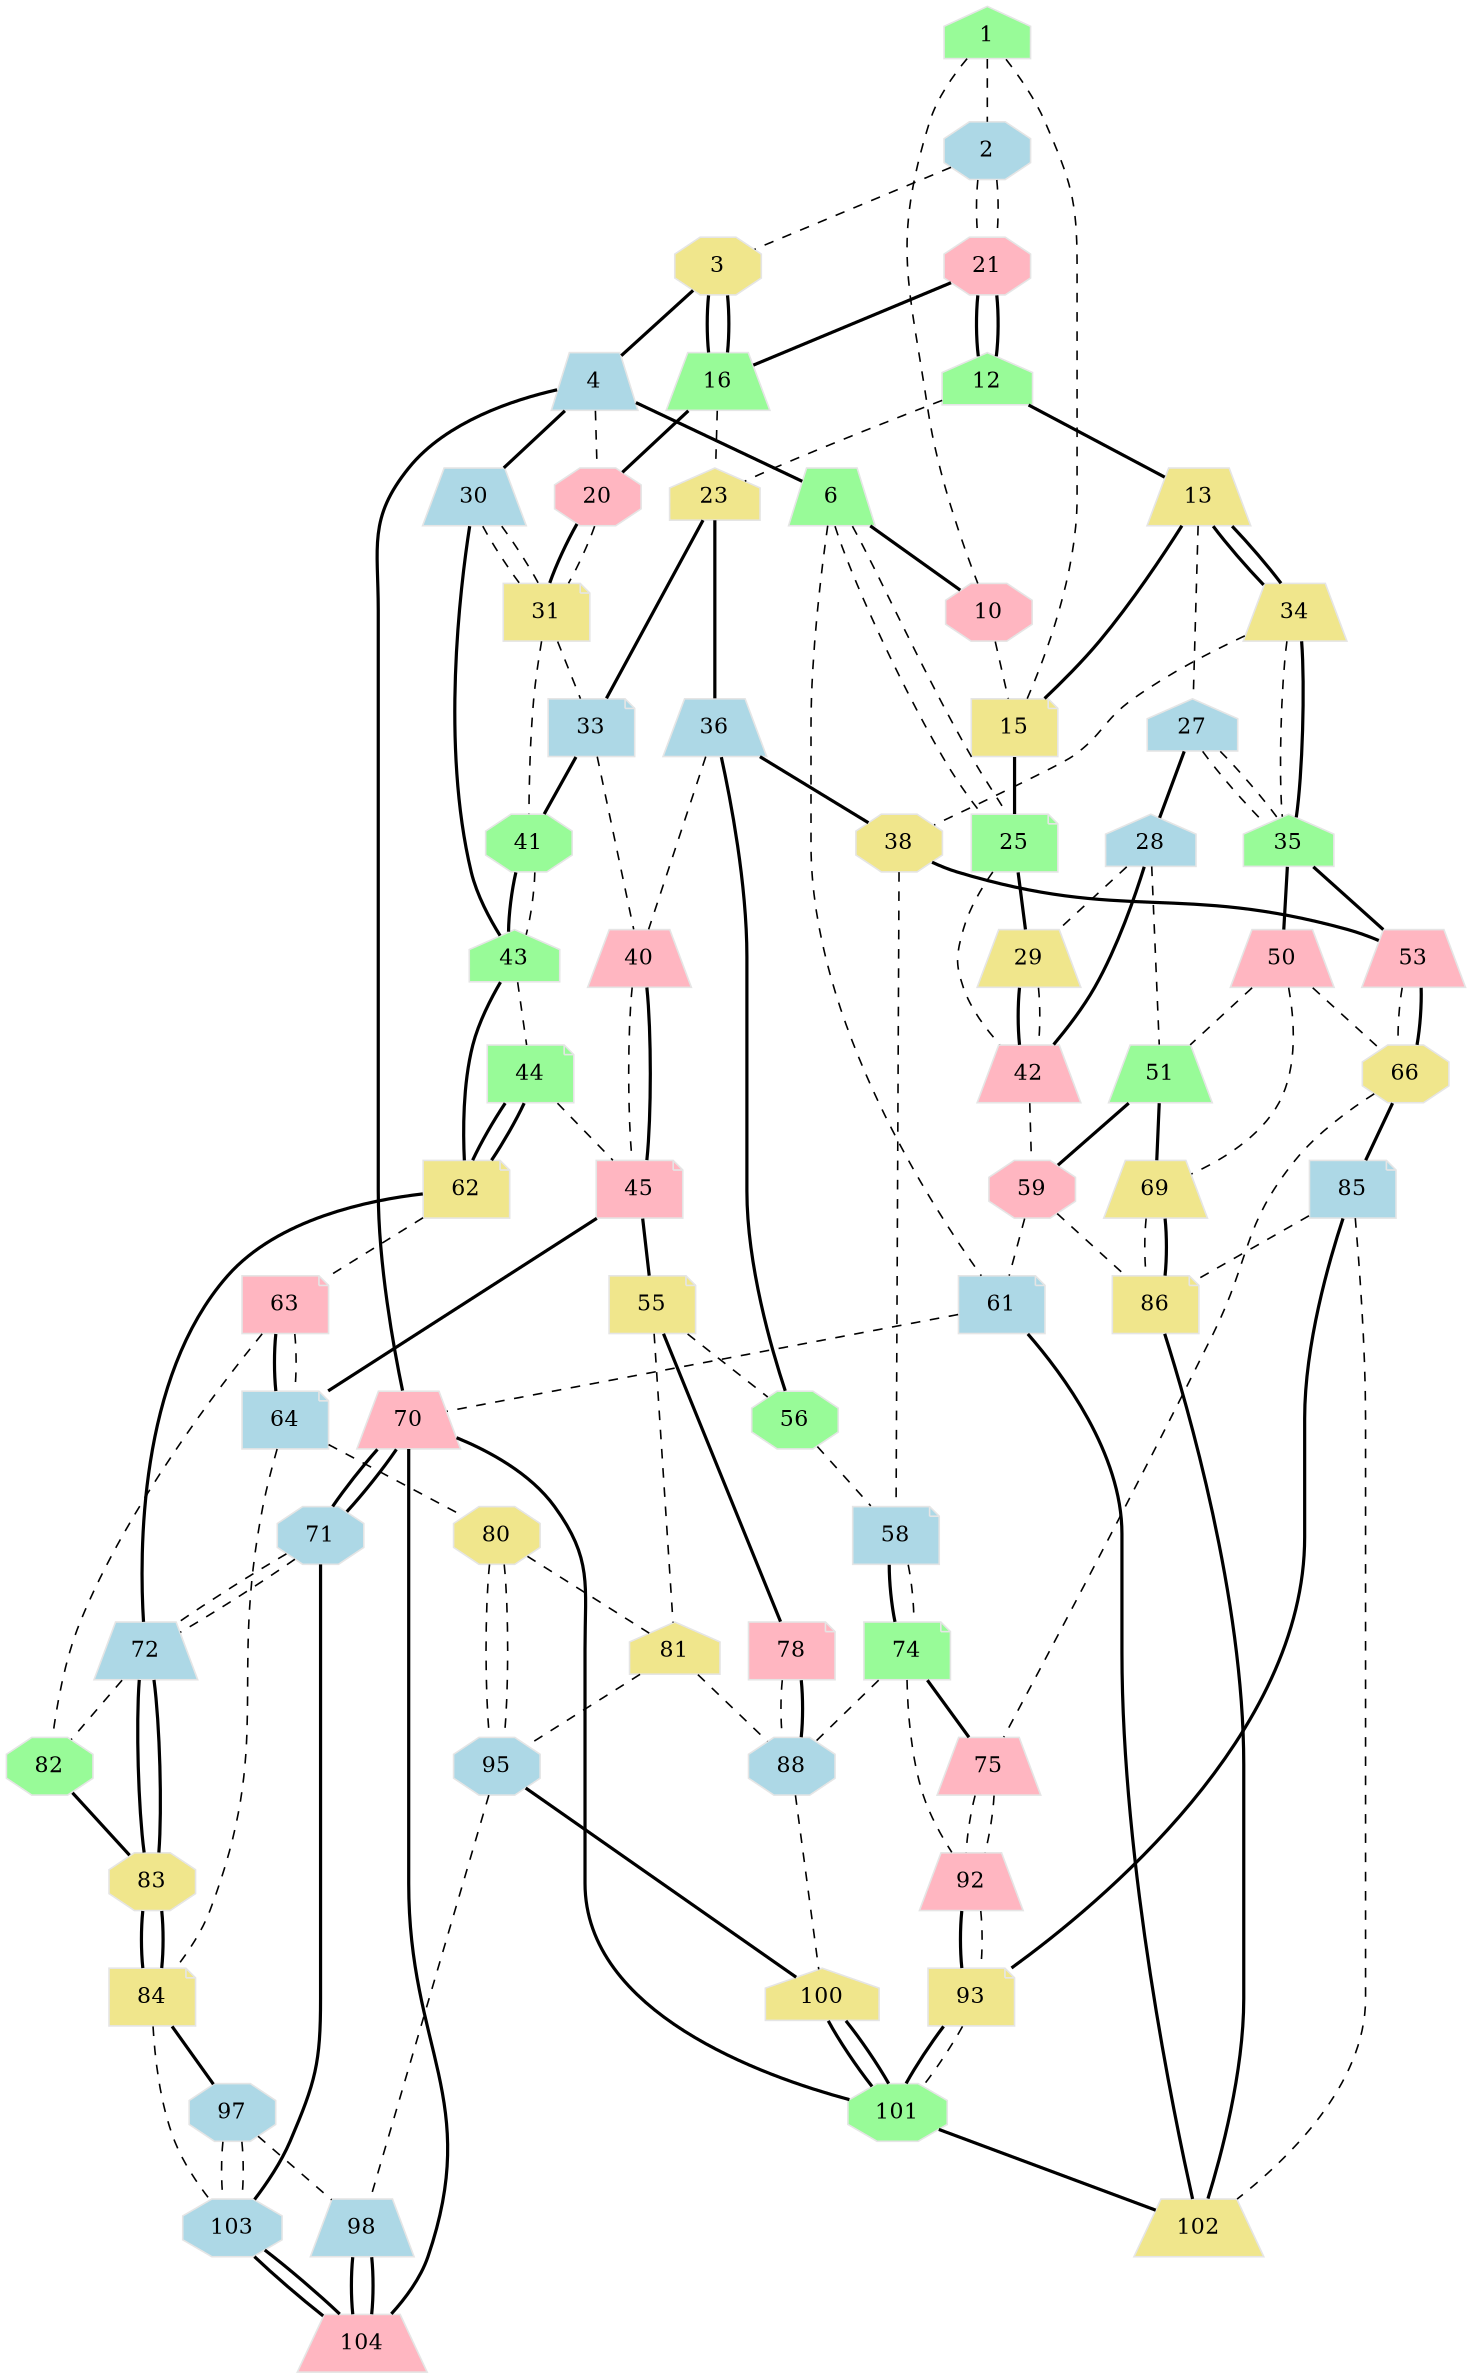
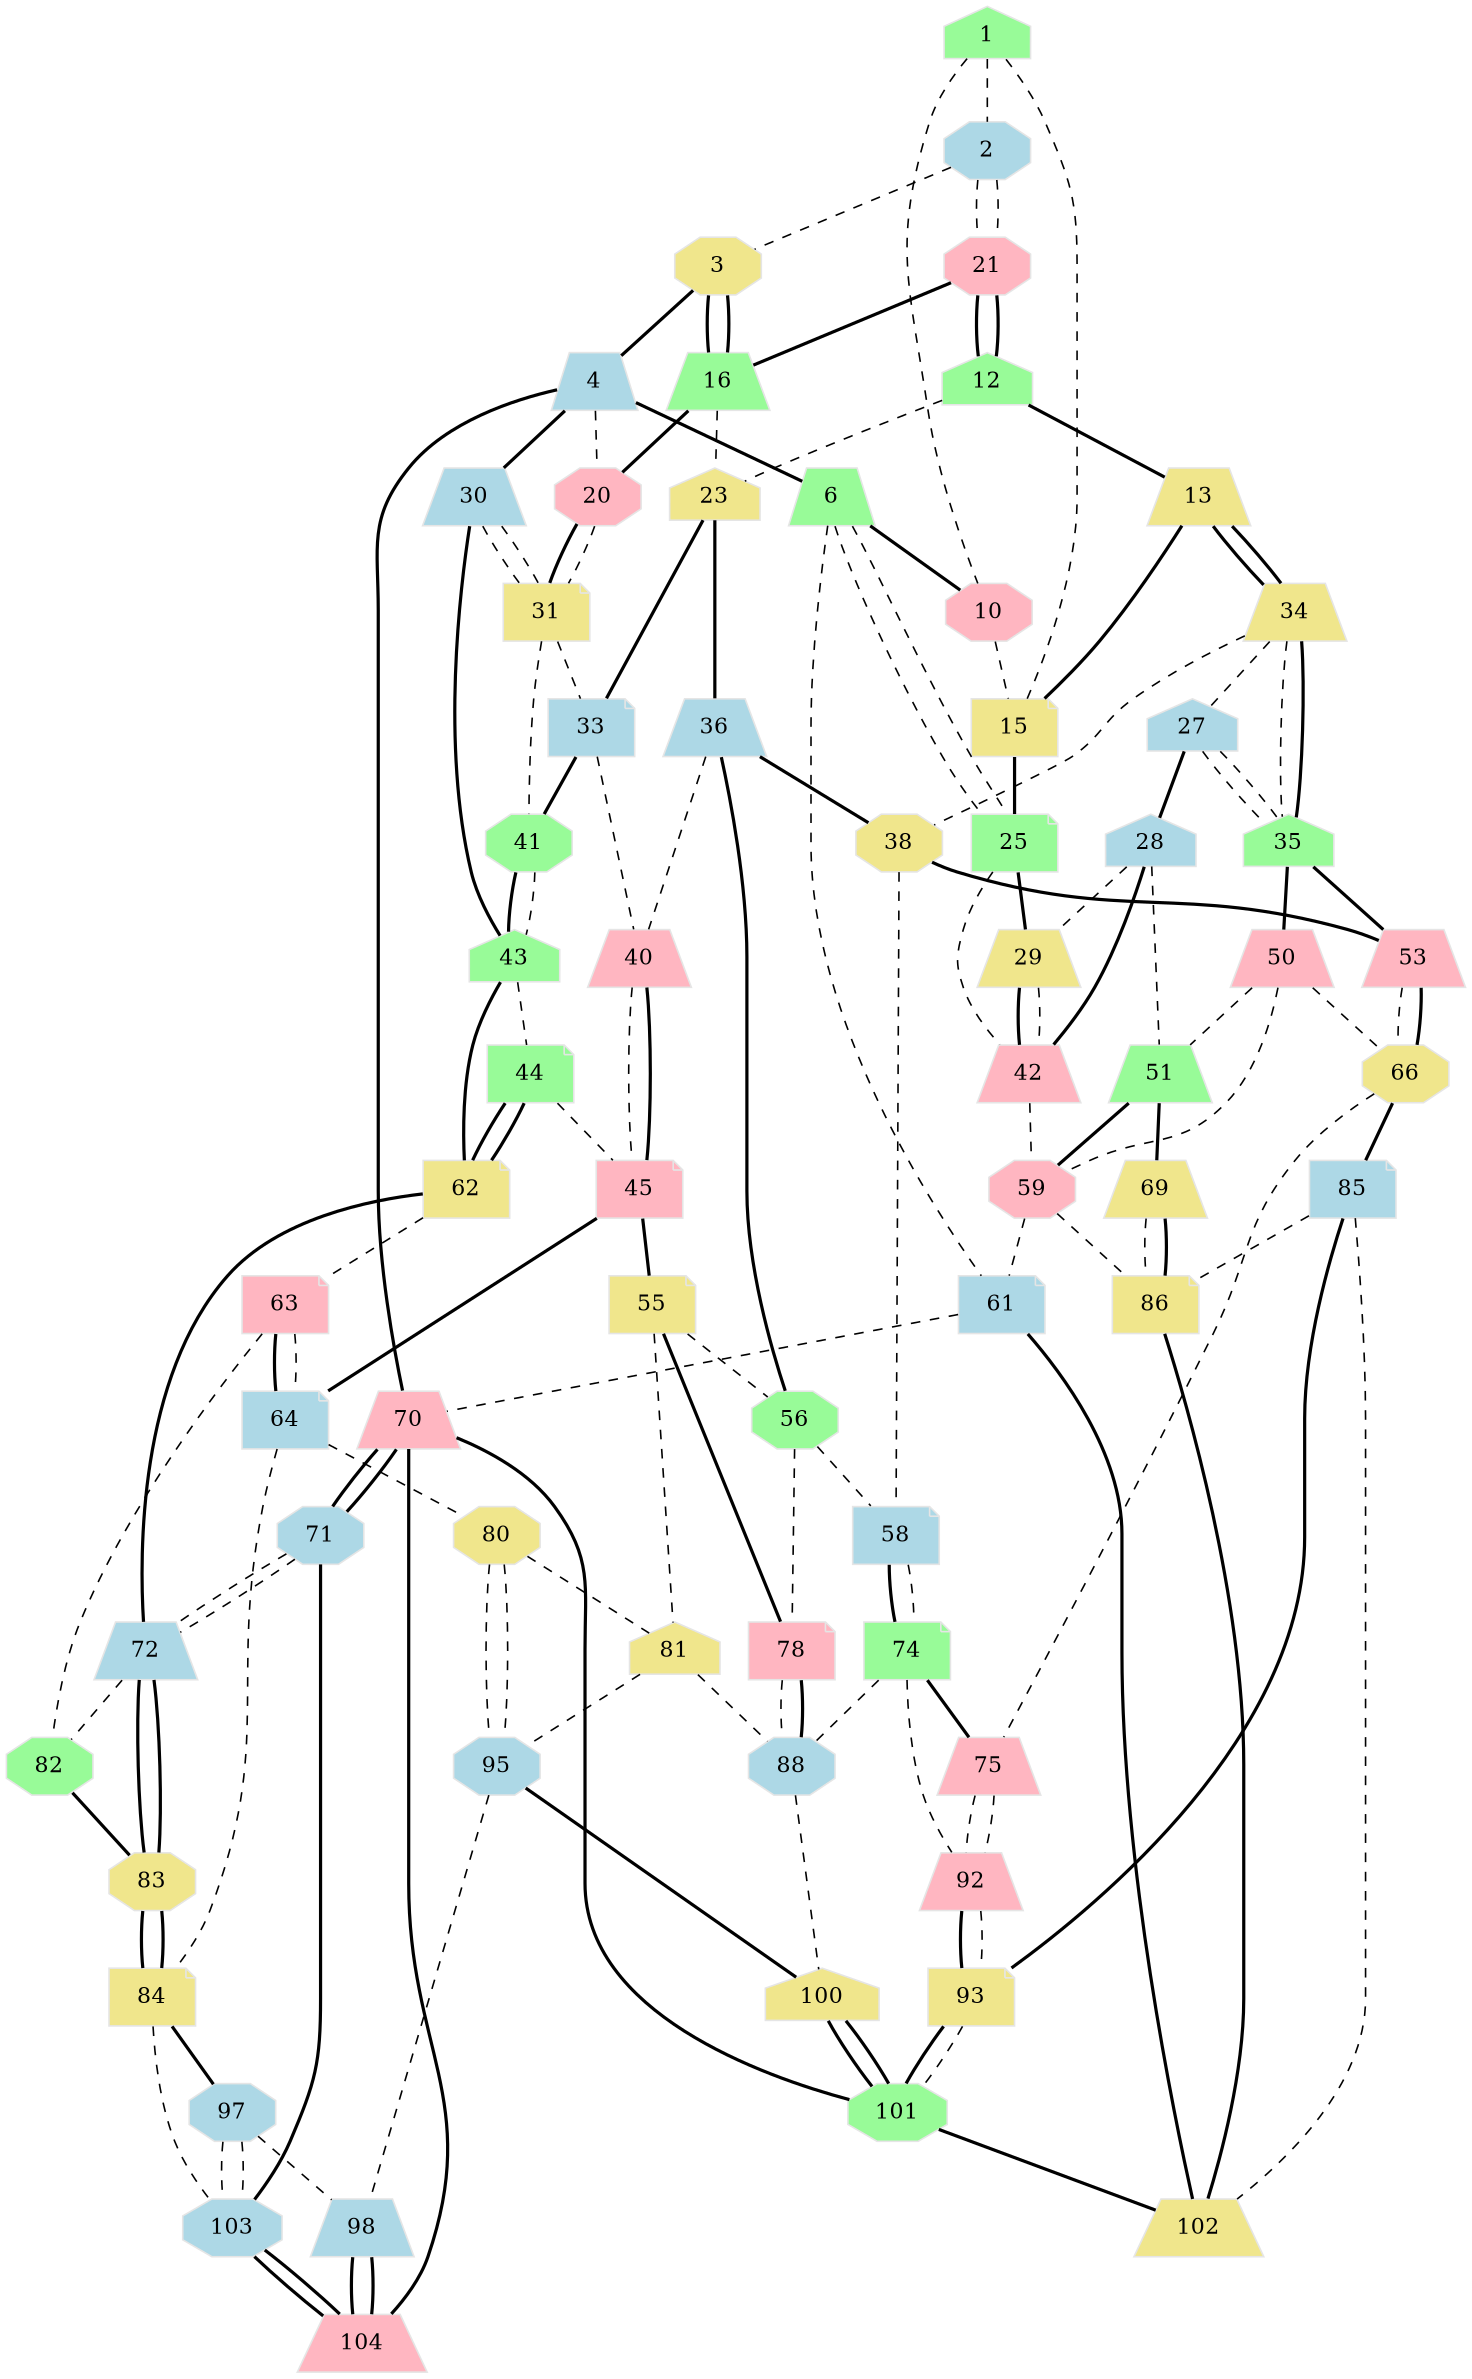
(1196, 612) -> (1240, 674)
(1280, 1101) -> (1208, 1118)
none -> (793, 1535)
